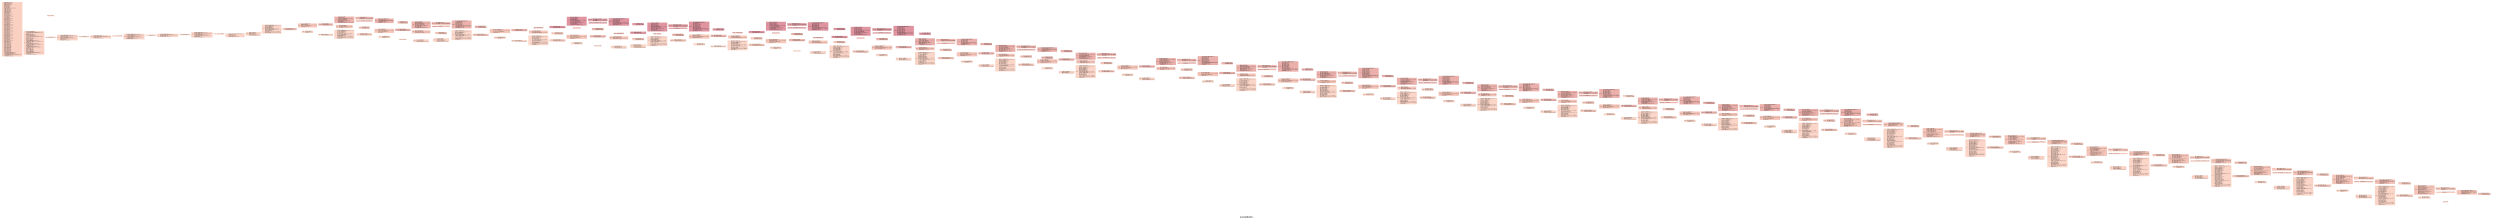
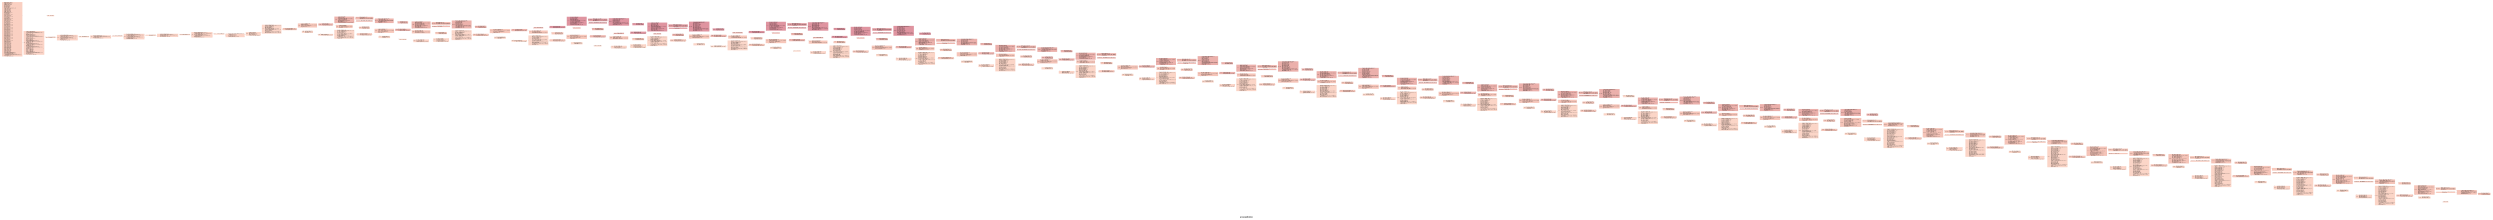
none -> (1166, 78)
